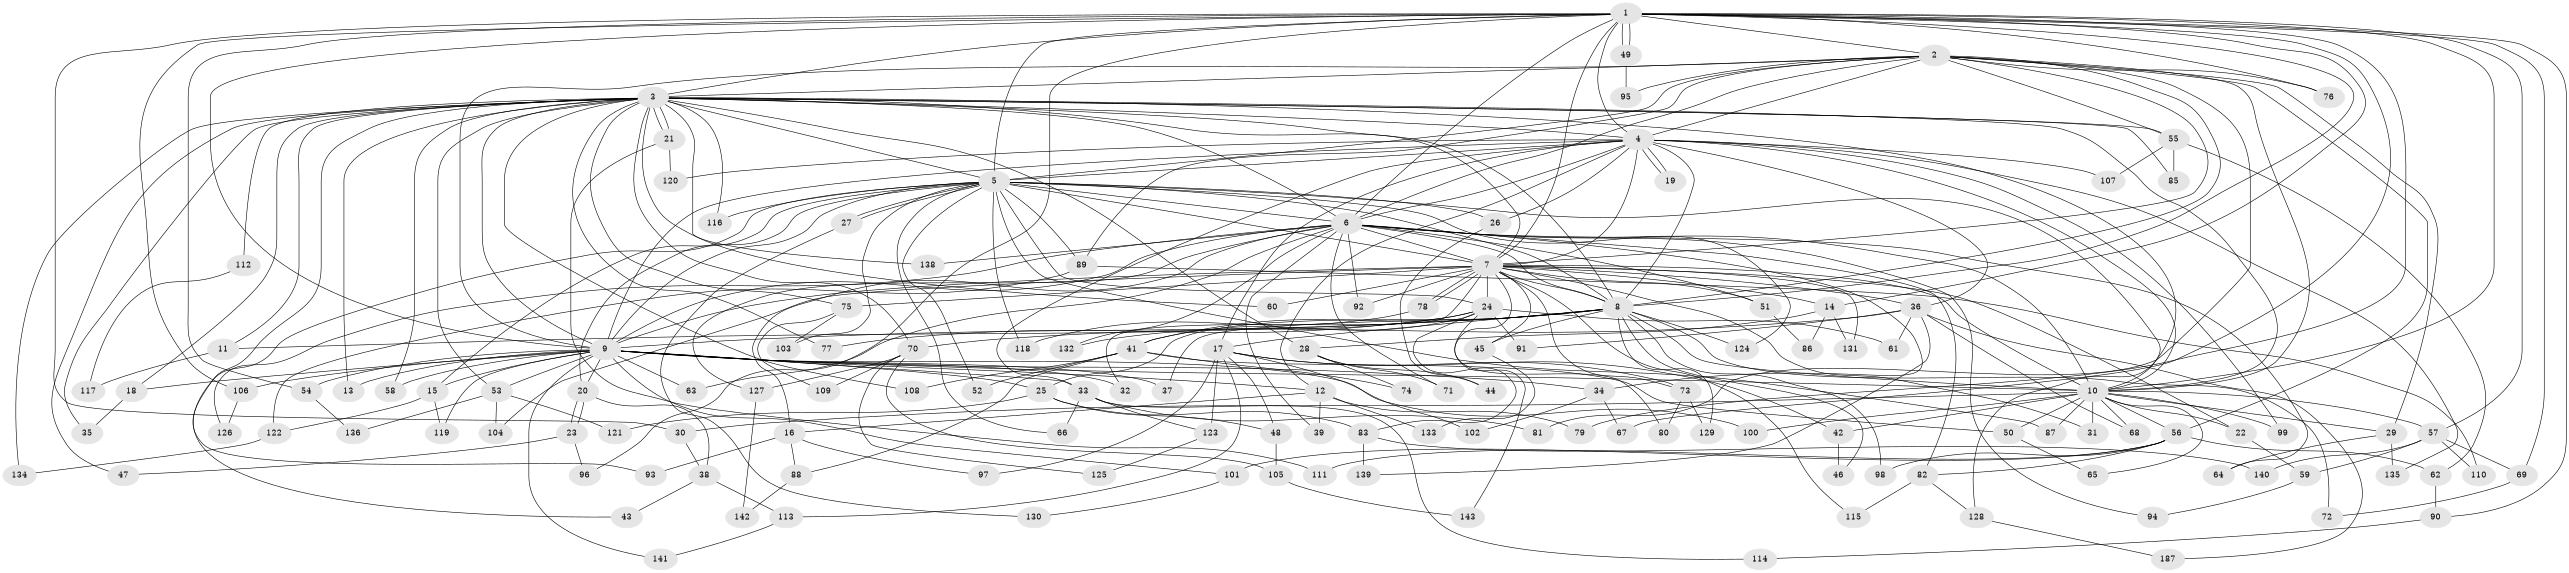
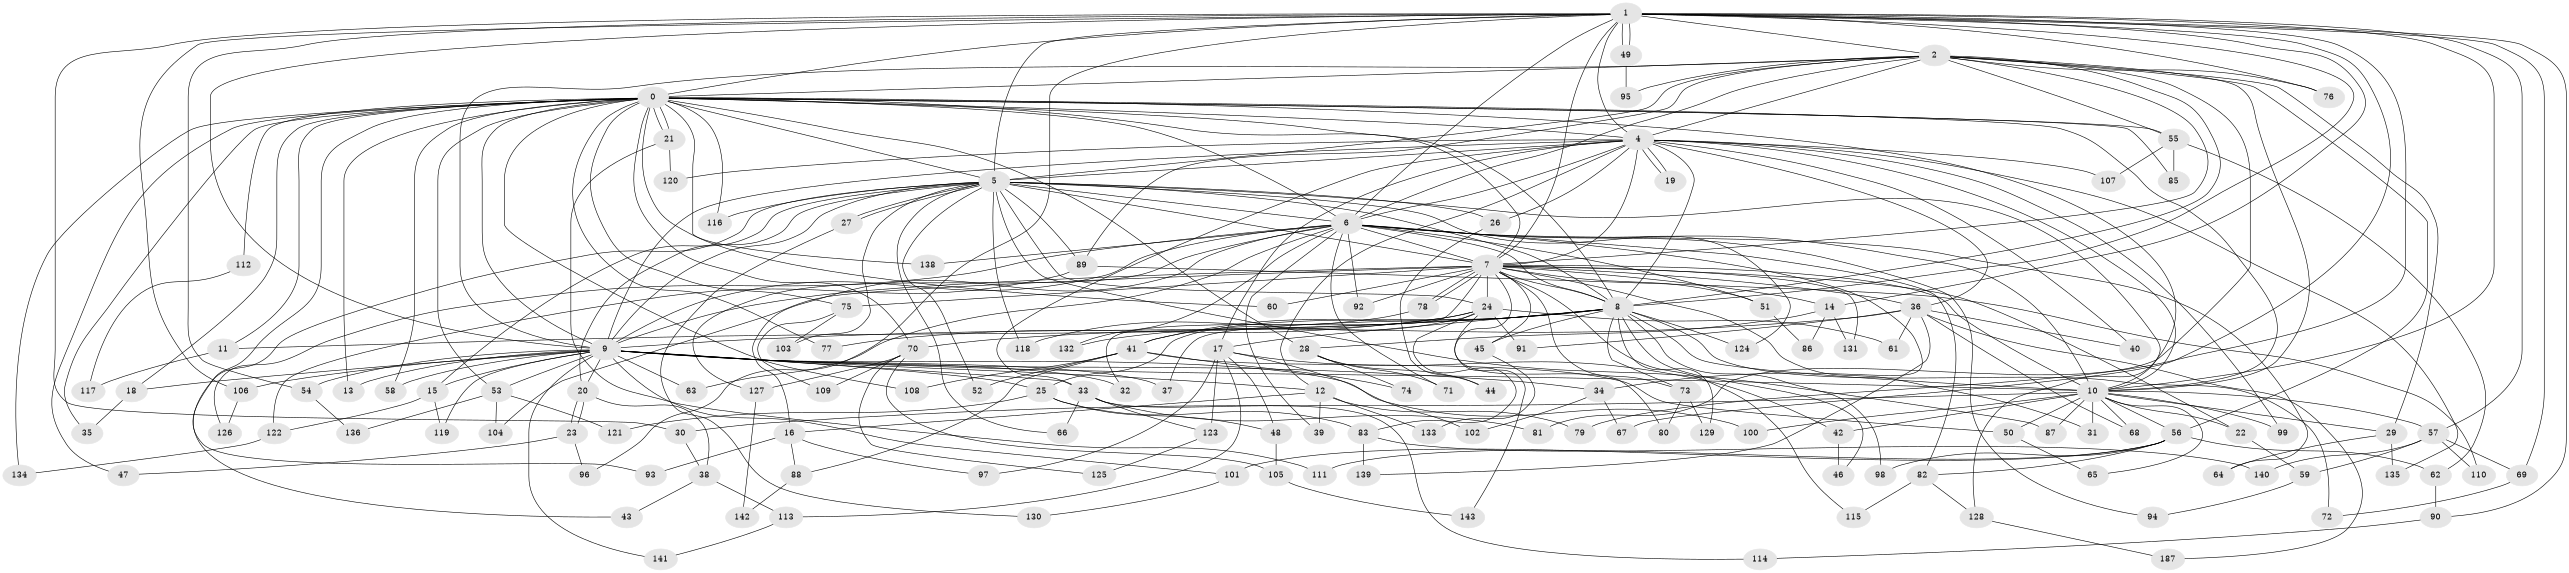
(653, 97) -> (653, 97)
none -> (2135, 349)
(1454, 364) -> (1619, 363)
